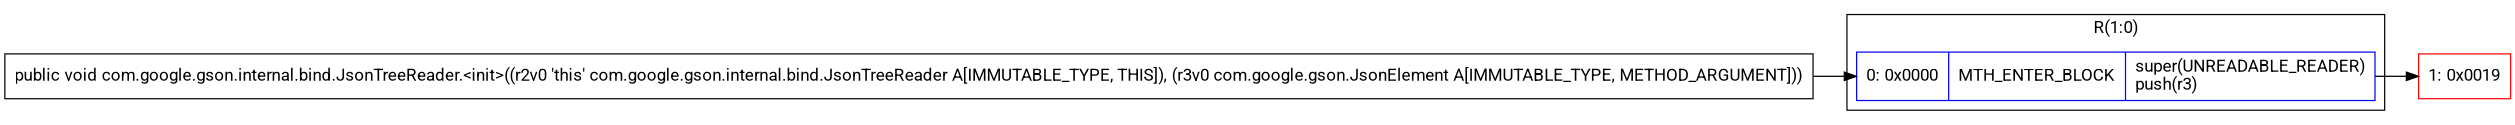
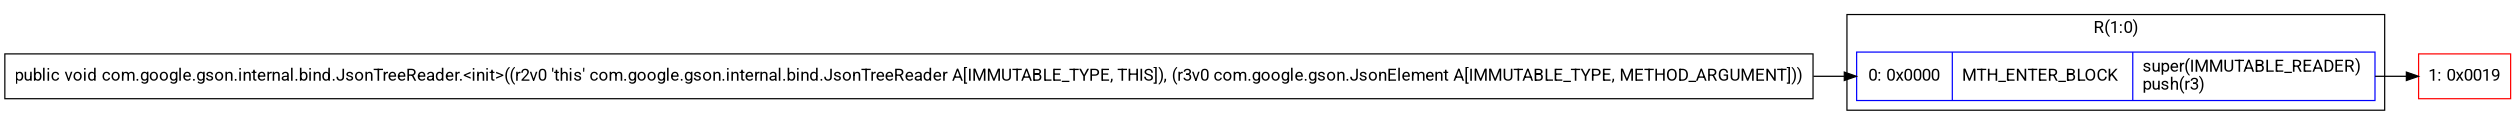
(2250, 67) -> (2252, 67)
